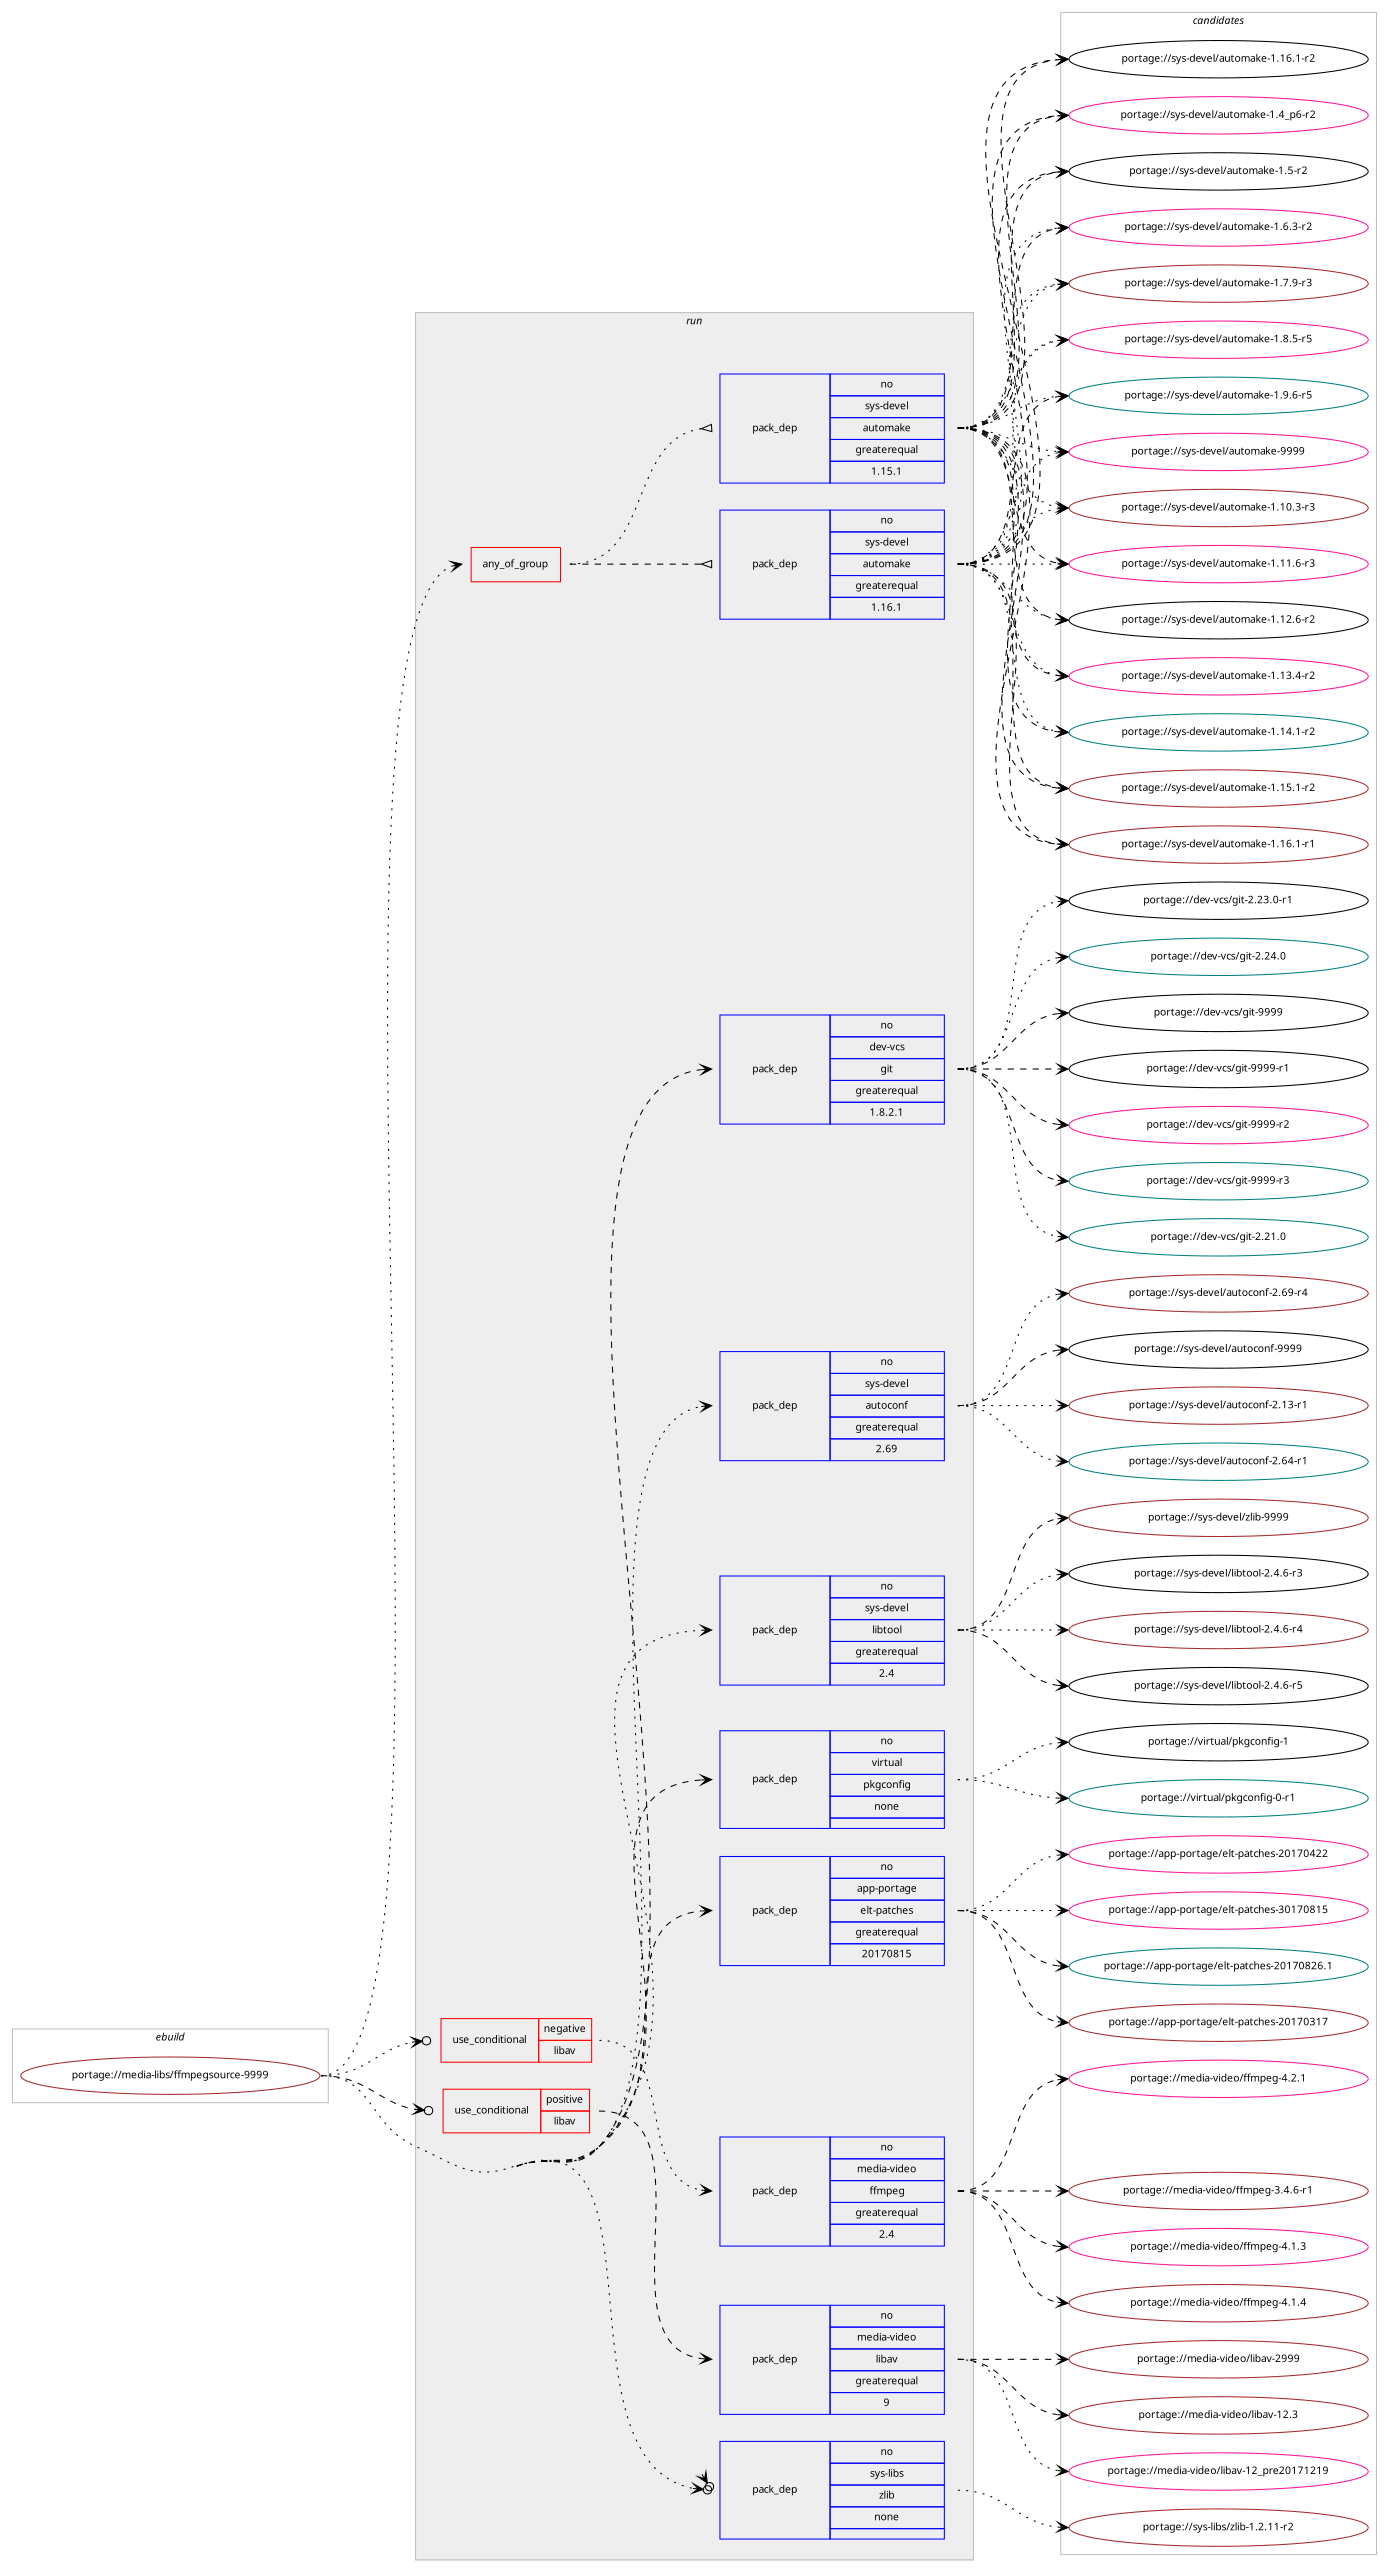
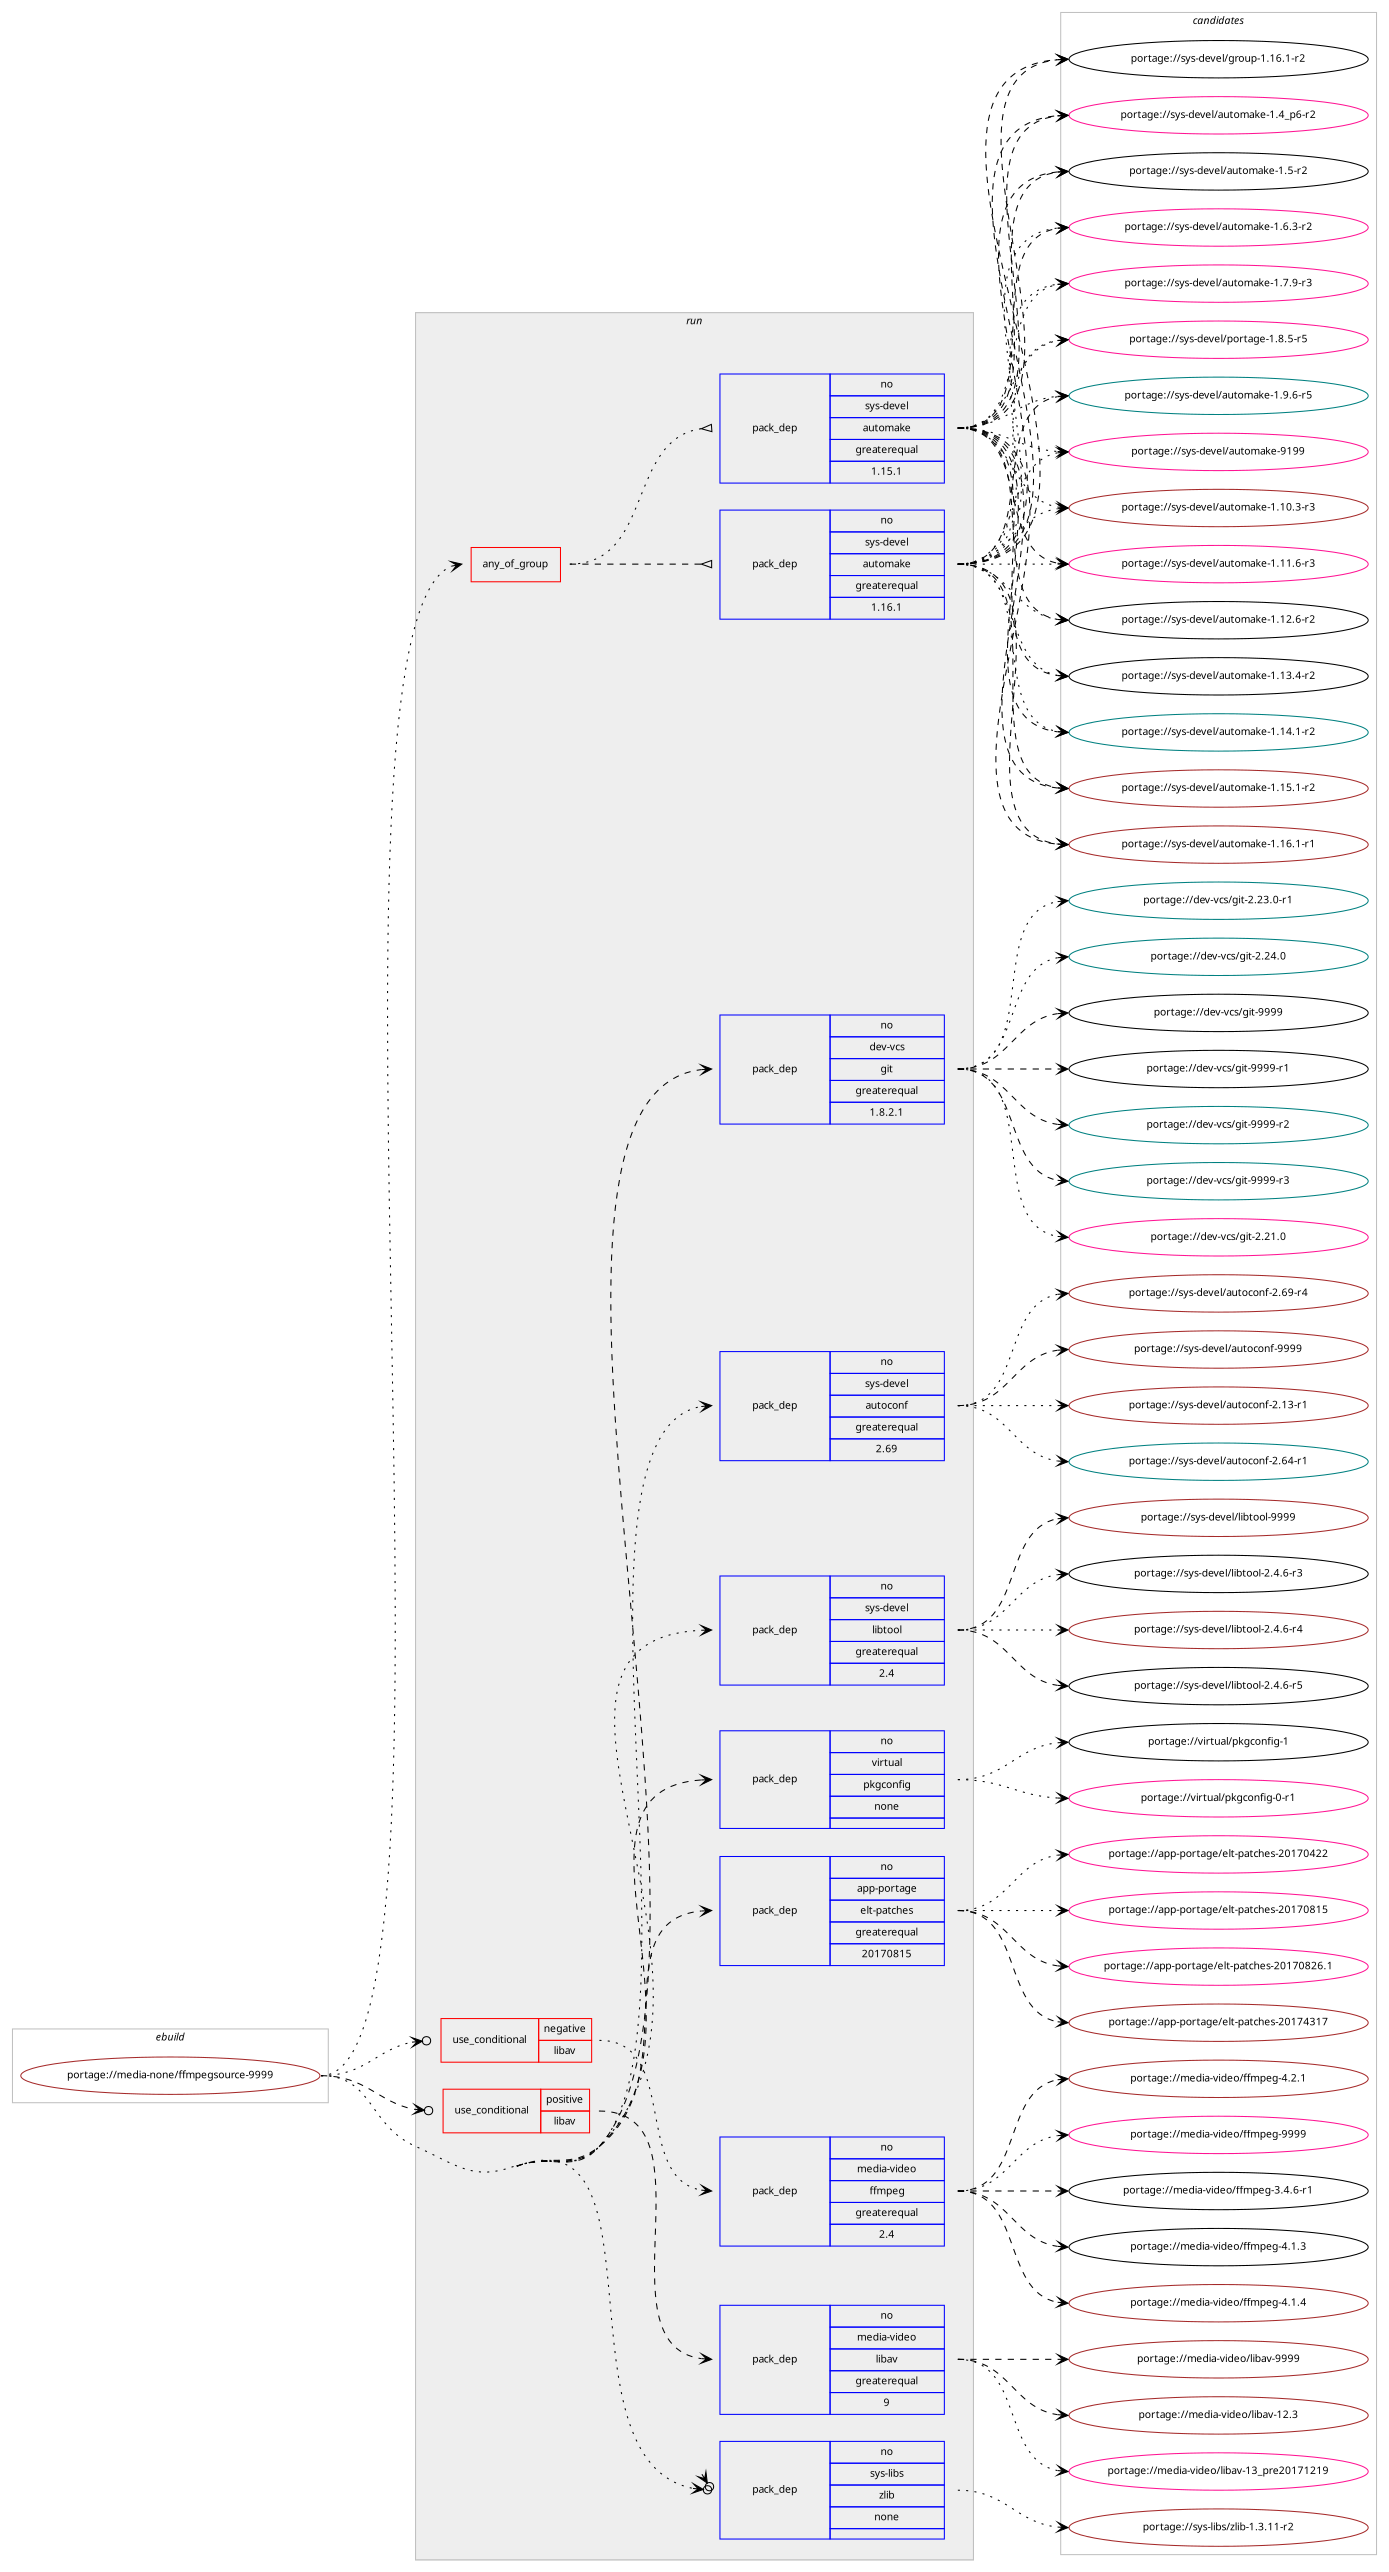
(1219, 59) -> (1219, 59)
(1219, 284) -> (1219, 284)
(1219, 340) -> (1219, 340)
(1219, 452) -> (1219, 452)
(1219, 676) -> (1219, 676)
(1219, 901) -> (1219, 901)
(1219, 1125) -> (1219, 1125)
(1219, 1237) -> (1219, 1237)
(1219, 1350) -> (1219, 1350)
(1219, 1518) -> (1219, 1518)
(1219, 1798) -> (1219, 1798)
(1219, 1911) -> (1219, 1911)
(1219, 1967) -> (1219, 1967)
(1219, 2023) -> (1219, 2023)
(170, 2076) -> (170, 2076)
(1219, 2079) -> (1219, 2079)
none -> (1219, 2135)
(1219, 2191) -> (1219, 2191)
(1219, 2247) -> (1219, 2247)
(1219, 2359) -> (1219, 2359)
(1219, 2472) -> (1219, 2472)
(1219, 2528) -> (1219, 2528)
